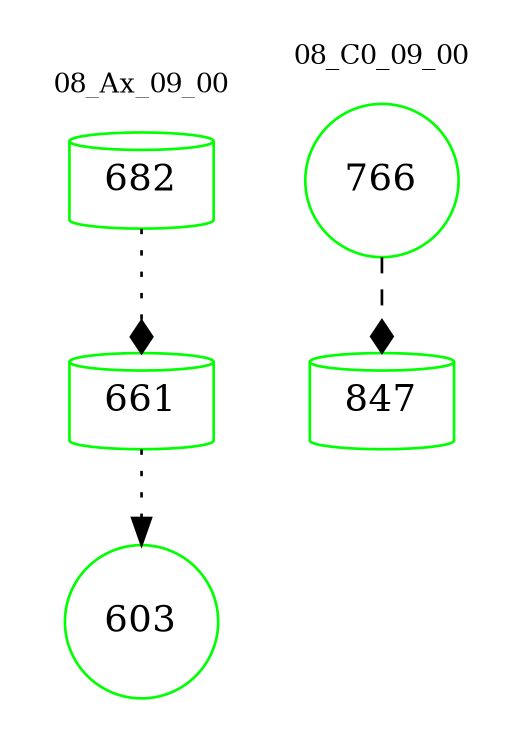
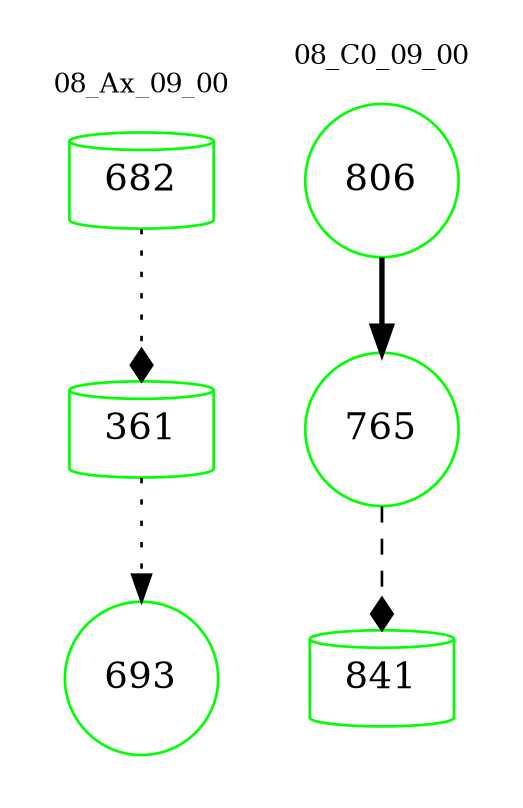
(382, 181) -> (382, 429)
none -> (382, 181)
(142, 401) -> (142, 429)
(382, 401) -> (382, 678)
(142, 622) -> (142, 678)
